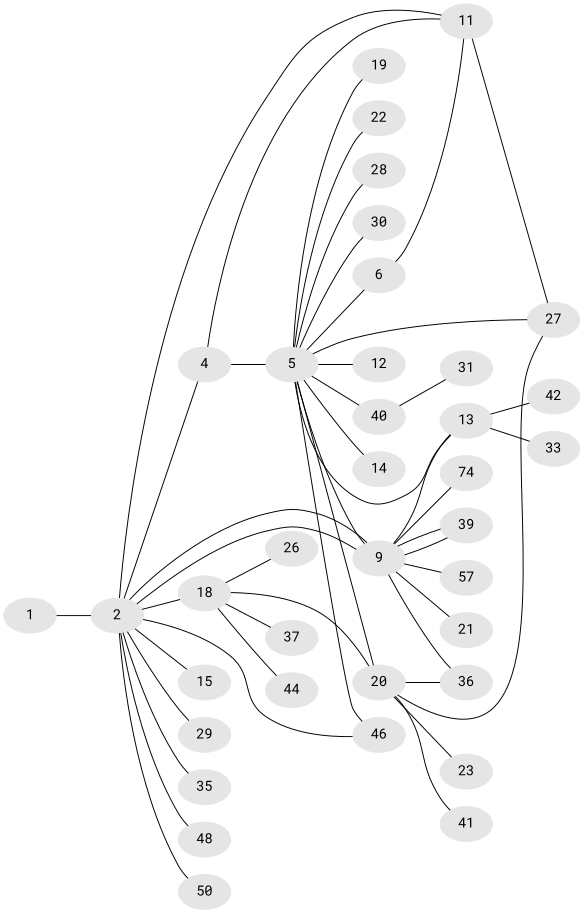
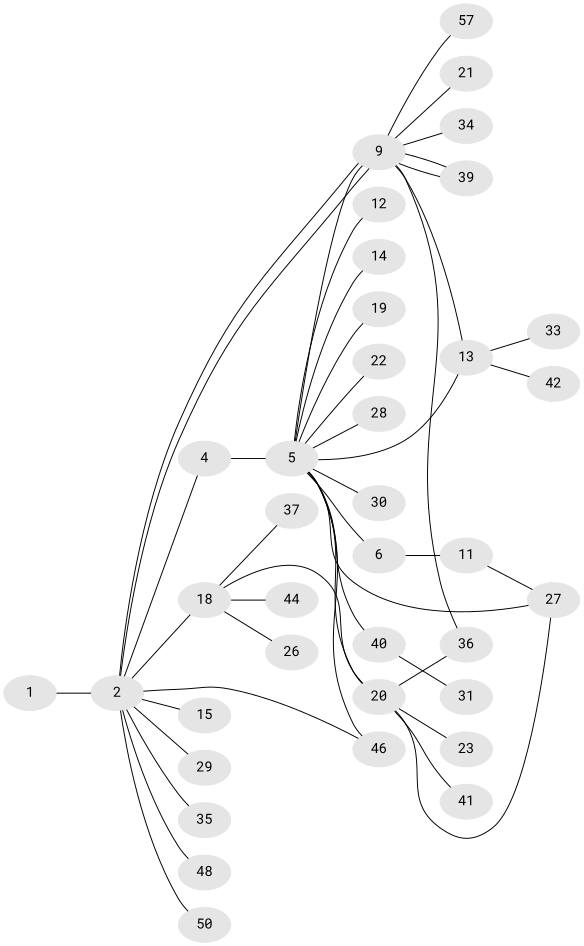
(273, 139) -> none
(196, 239) -> none
(466, 473) -> (466, 126)
